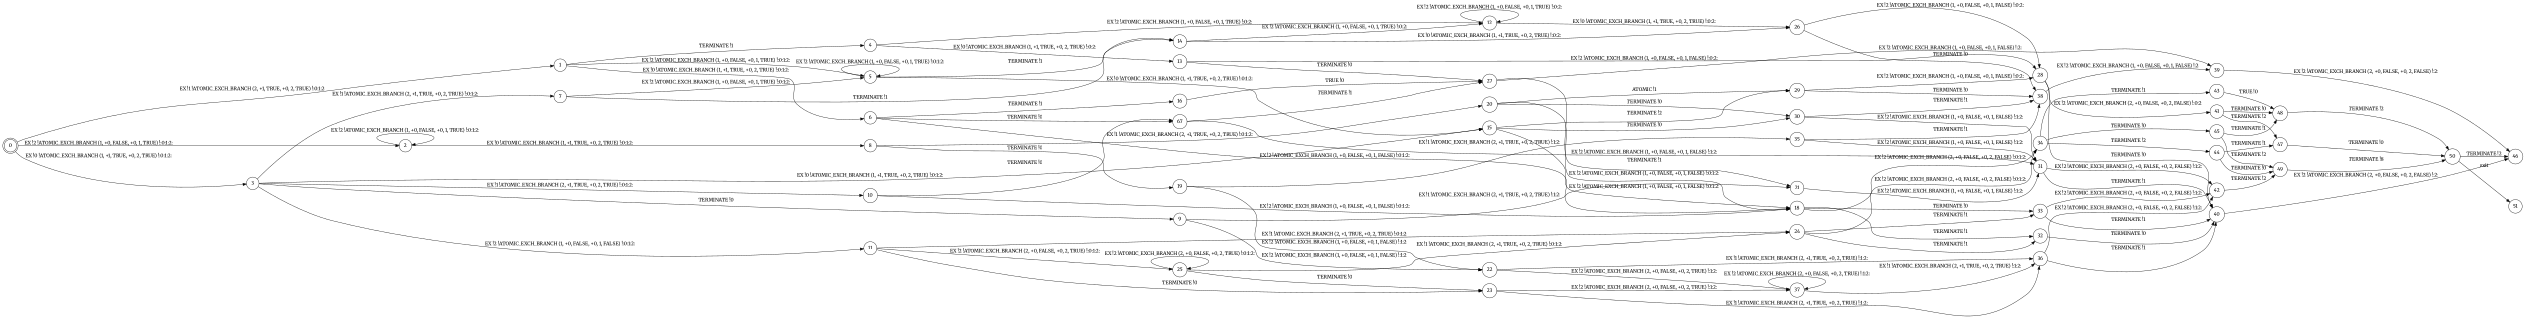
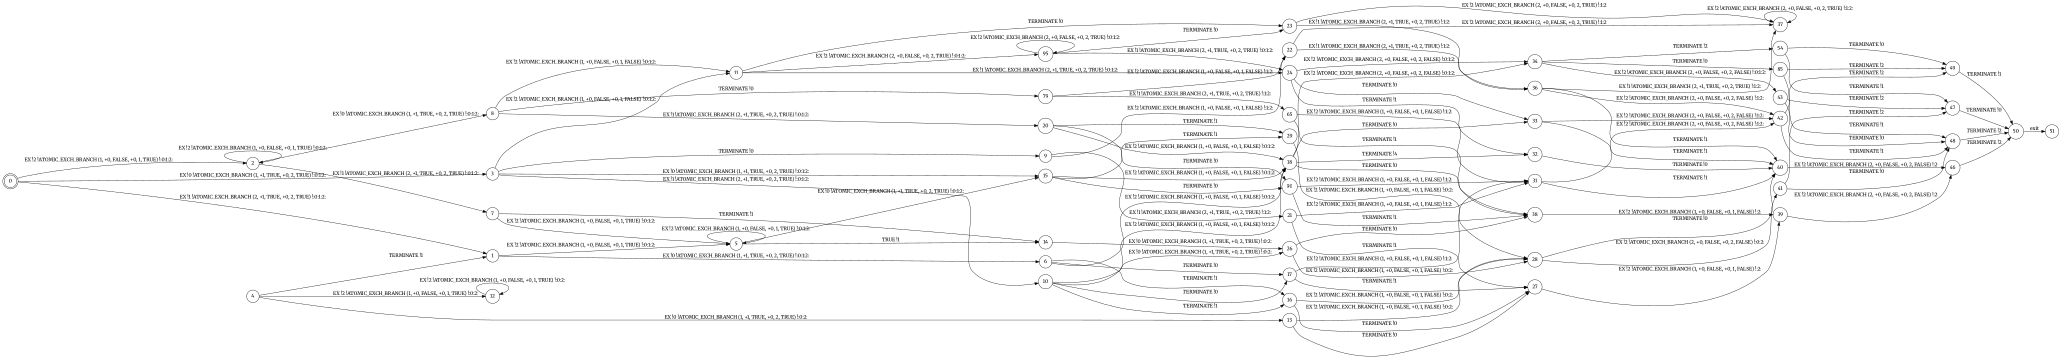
(1641, 25) -> (1163, 256)
(1333, 34) -> none
(713, 52) -> (371, 276)
(1025, 62) -> (891, 240)
none -> (606, 67)
(1335, 81) -> (1380, 324)
(1644, 90) -> (1200, 121)
(2128, 90) -> (1690, 73)
(2249, 92) -> (1867, 138)
(1917, 94) -> (1418, 171)
(394, 107) -> (372, 184)
none -> (1864, 107)
(1644, 113) -> (1200, 135)
(1797, 117) -> (1290, 187)
(1180, 122) -> (1290, 275)
(2217, 132) -> (1780, 69)
(1797, 139) -> (1290, 115)
(2217, 153) -> (1780, 48)
(2482, 157) -> (1985, 155)
(2366, 159) -> (1984, 74)
none -> (1854, 160)
(1608, 169) -> (1407, 249)
(1180, 187) -> (1046, 97)
(1950, 215) -> (1380, 85)
(1950, 232) -> (1380, 154)
(1180, 270) -> (1046, 54)
(1920, 291) -> (1683, 93)
none -> (1421, 303)
none -> (1165, 313)
